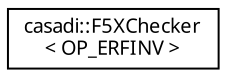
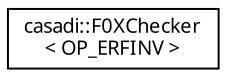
(113, 39) -> (113, 39)
